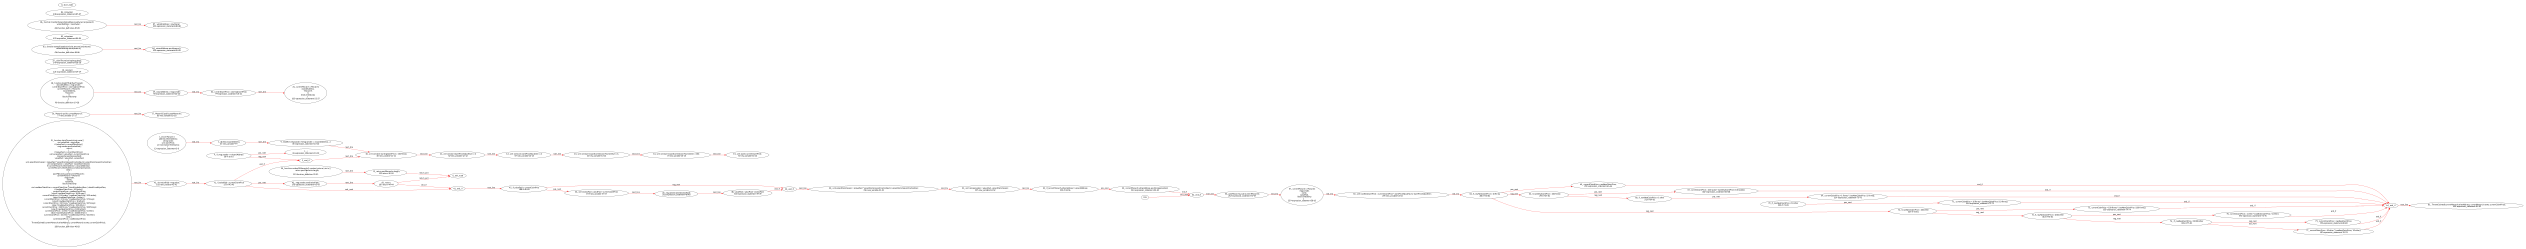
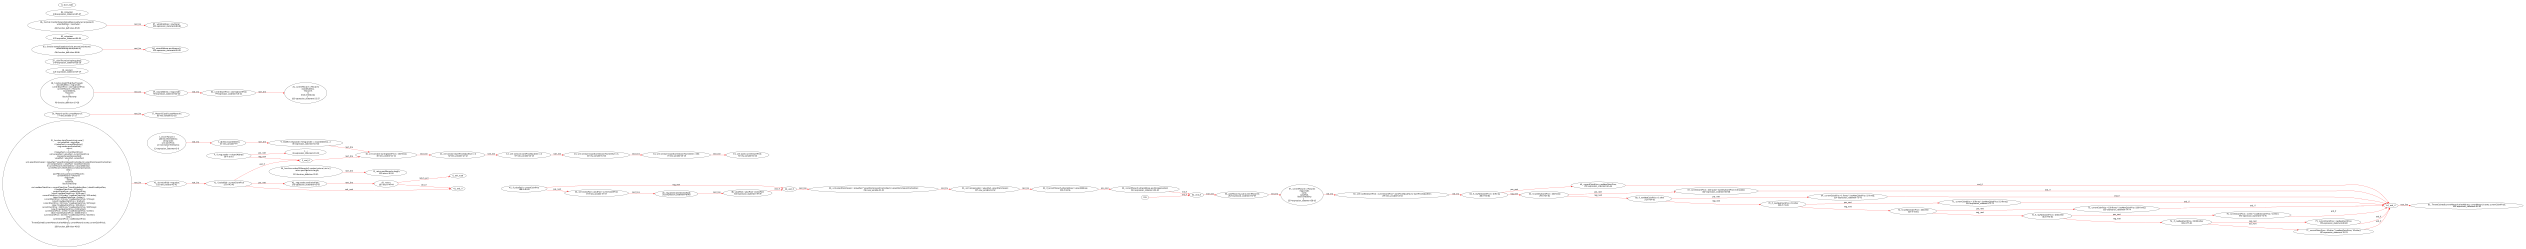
(427, 174) -> none
(483, 189) -> none
(1184, 195) -> (1184, 195)
none -> (1713, 204)
(1689, 212) -> (1844, 209)
